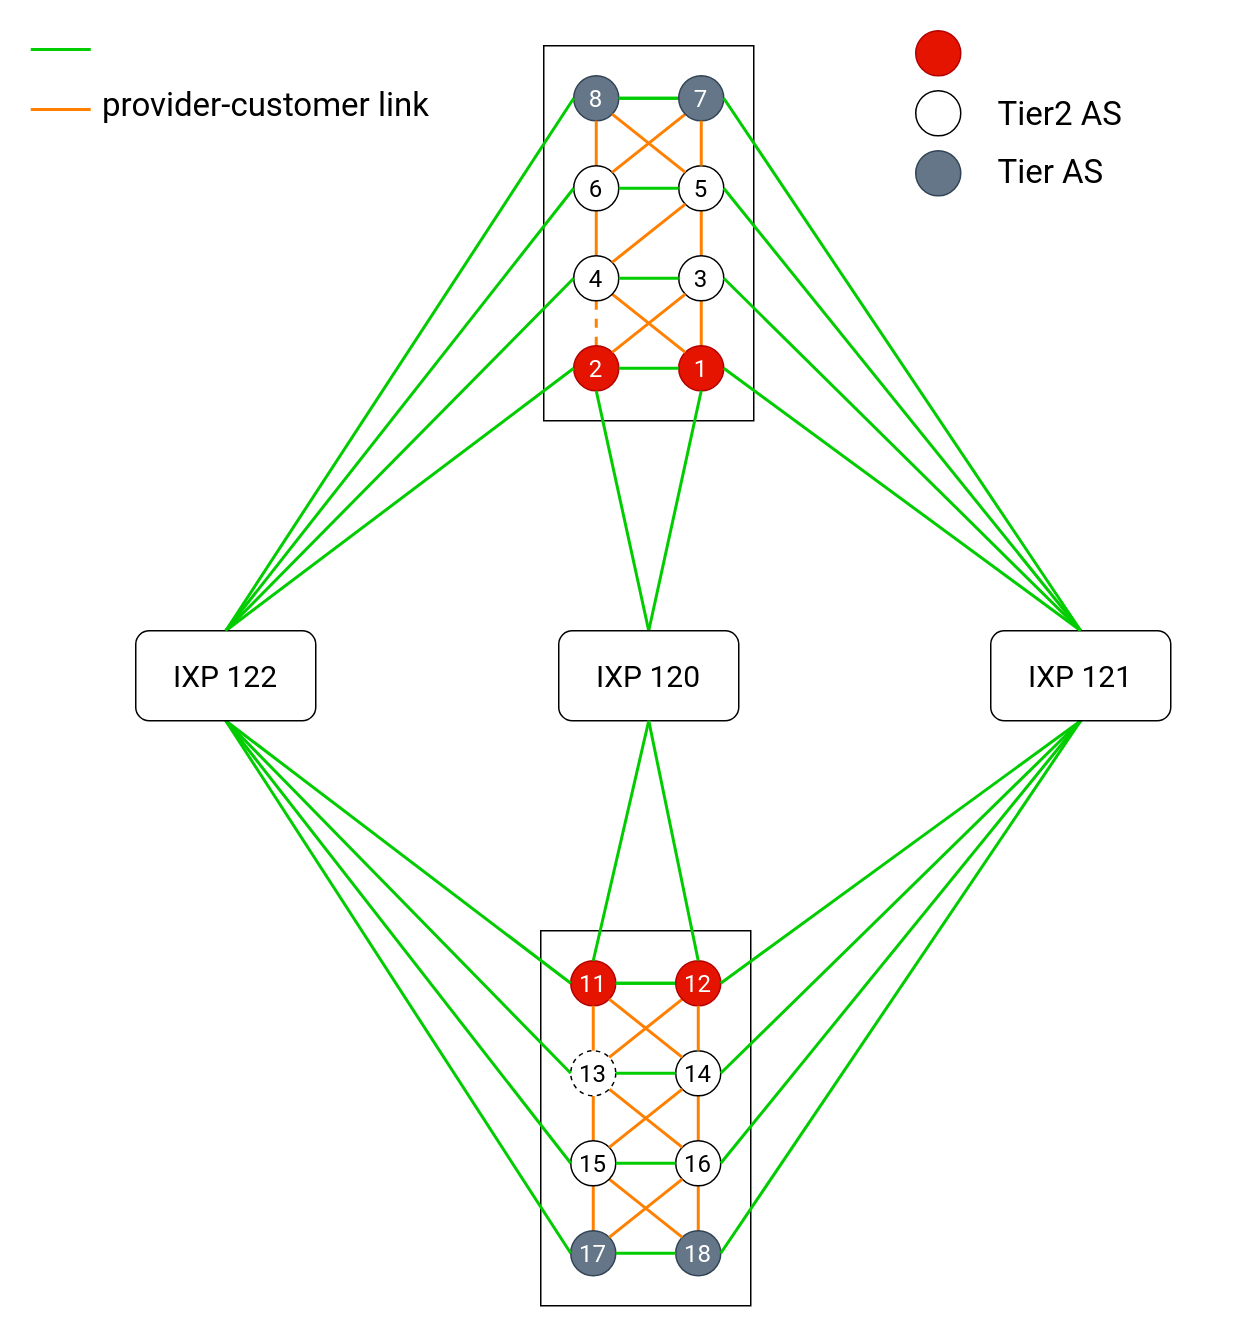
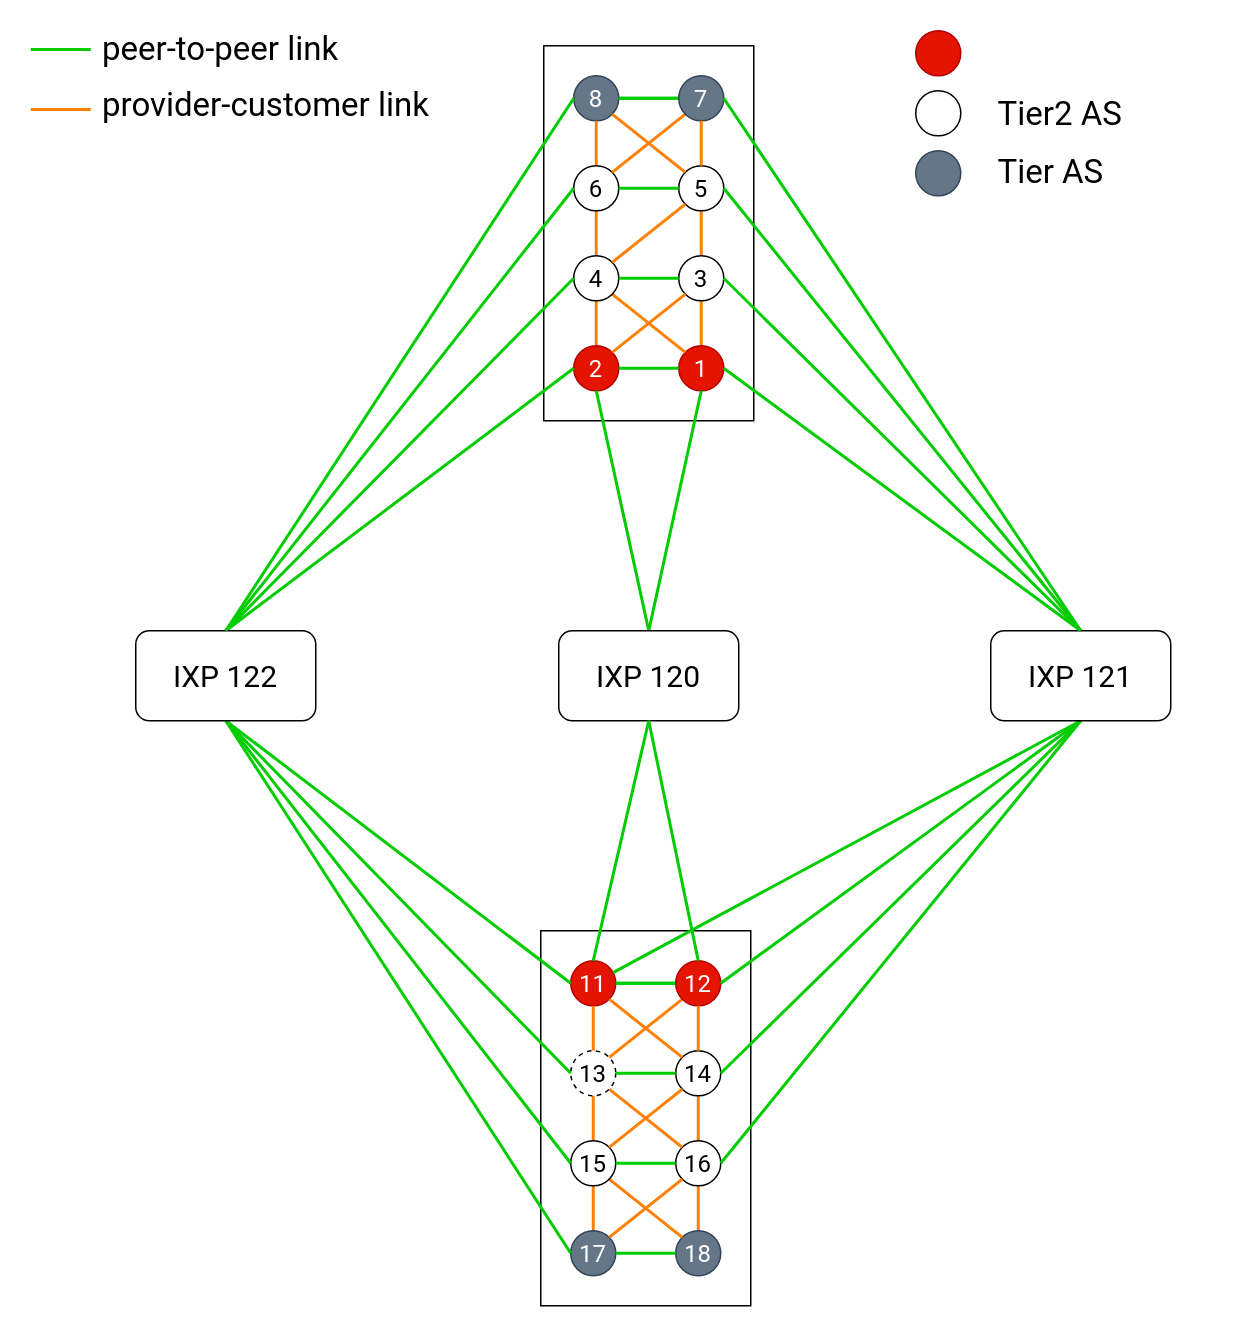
none -> (275, 50)
(596, 320) -> (596, 320)
(896, 994) -> (835, 853)
